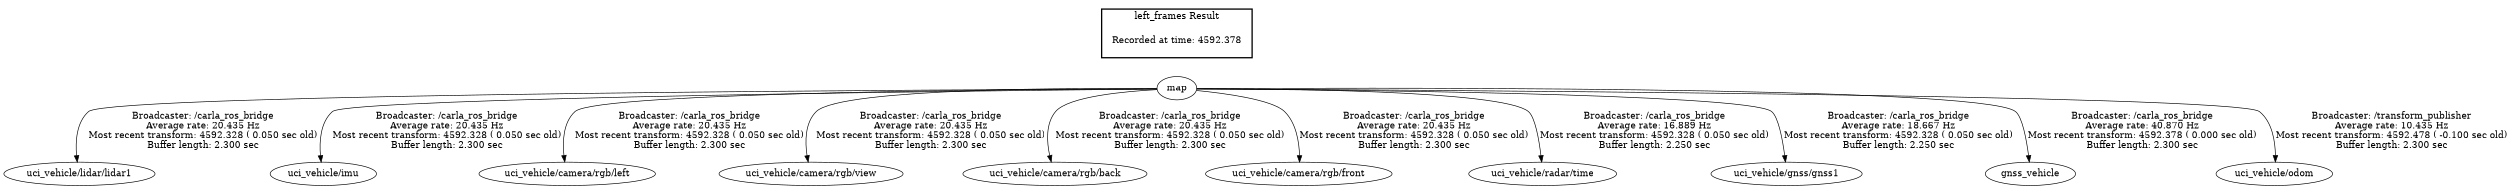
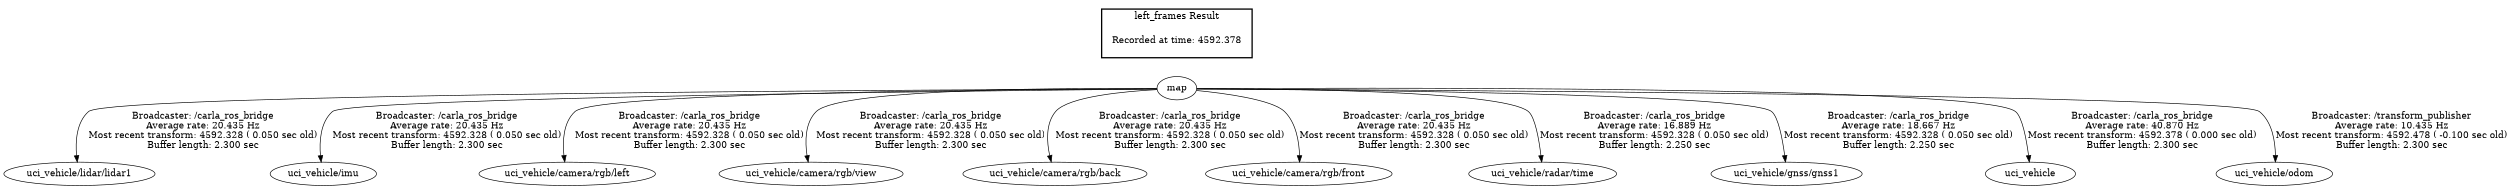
(2030, 174) -> (2030, 174)
